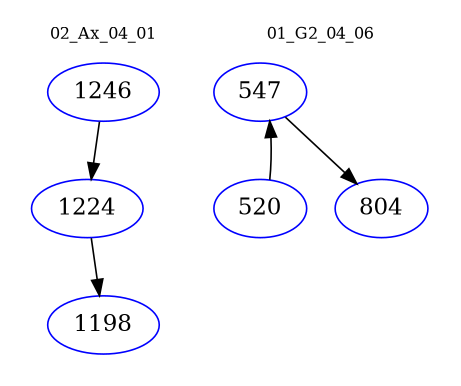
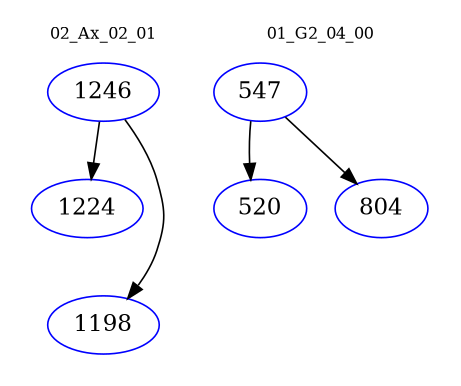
(103, 35) -> (103, 35)
(321, 35) -> (321, 35)
(271, 159) -> (249, 142)
(94, 259) -> (162, 201)
